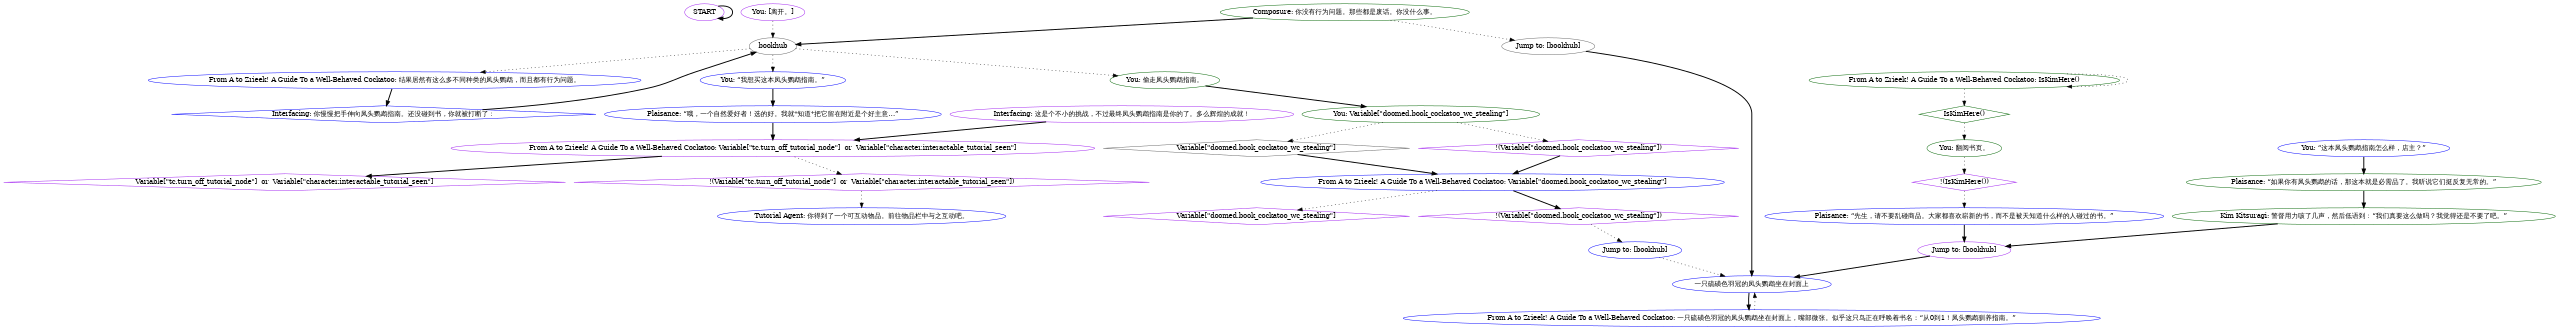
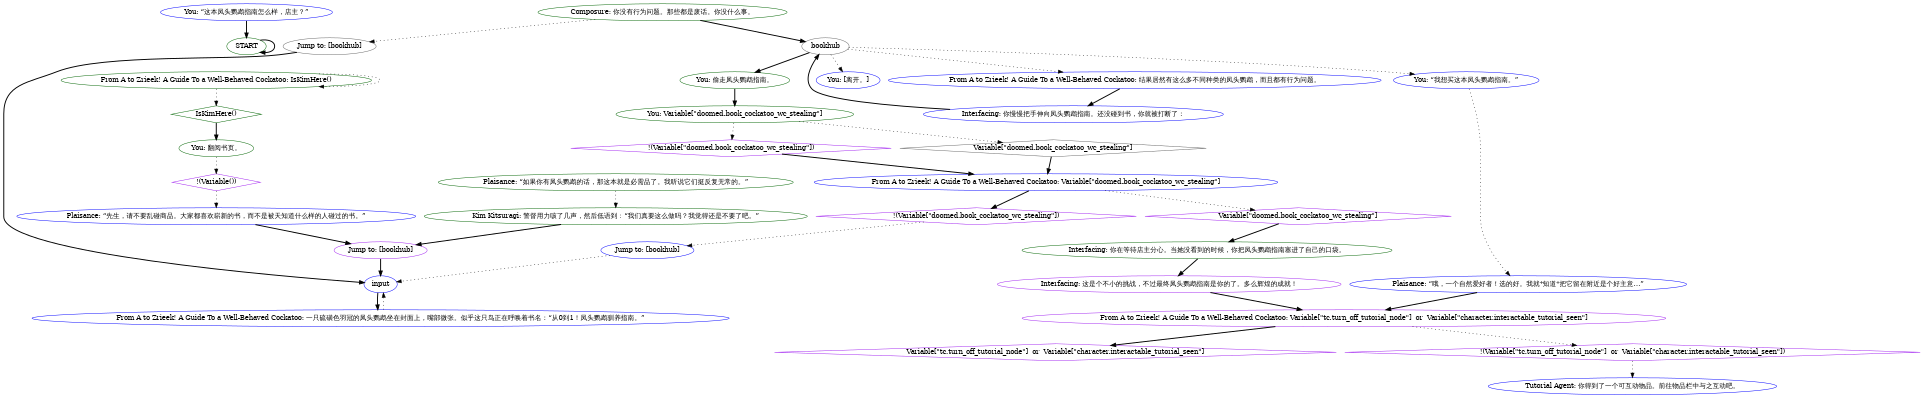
(704, 12) -> (246, 46)
(773, 12) -> (848, 80)
(773, 27) -> (835, 61)
(954, 62) -> (785, 62)
(773, 95) -> (1480, 183)
(384, 114) -> (1073, 114)
(1964, 129) -> (216, 129)
(2364, 163) -> (246, 27)
(1964, 182) -> (216, 182)
(2364, 197) -> (616, 197)
none -> (1207, 250)
(1752, 284) -> (381, 284)
